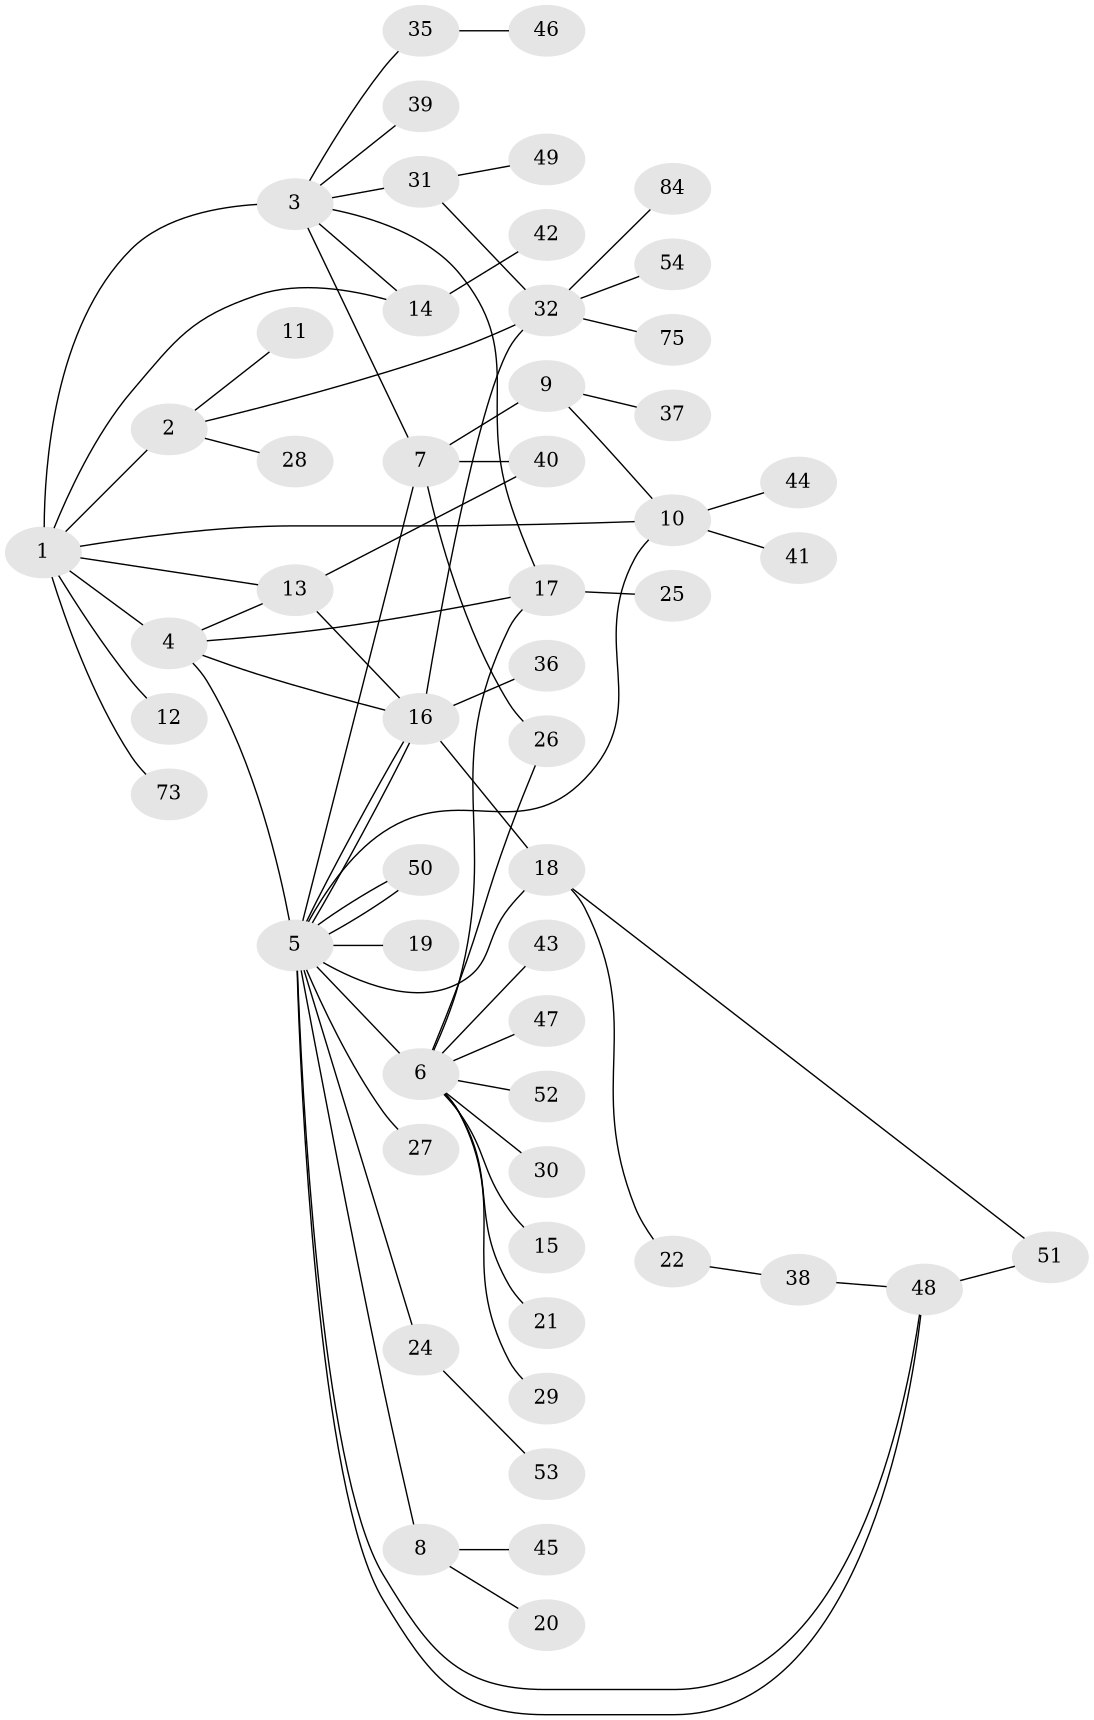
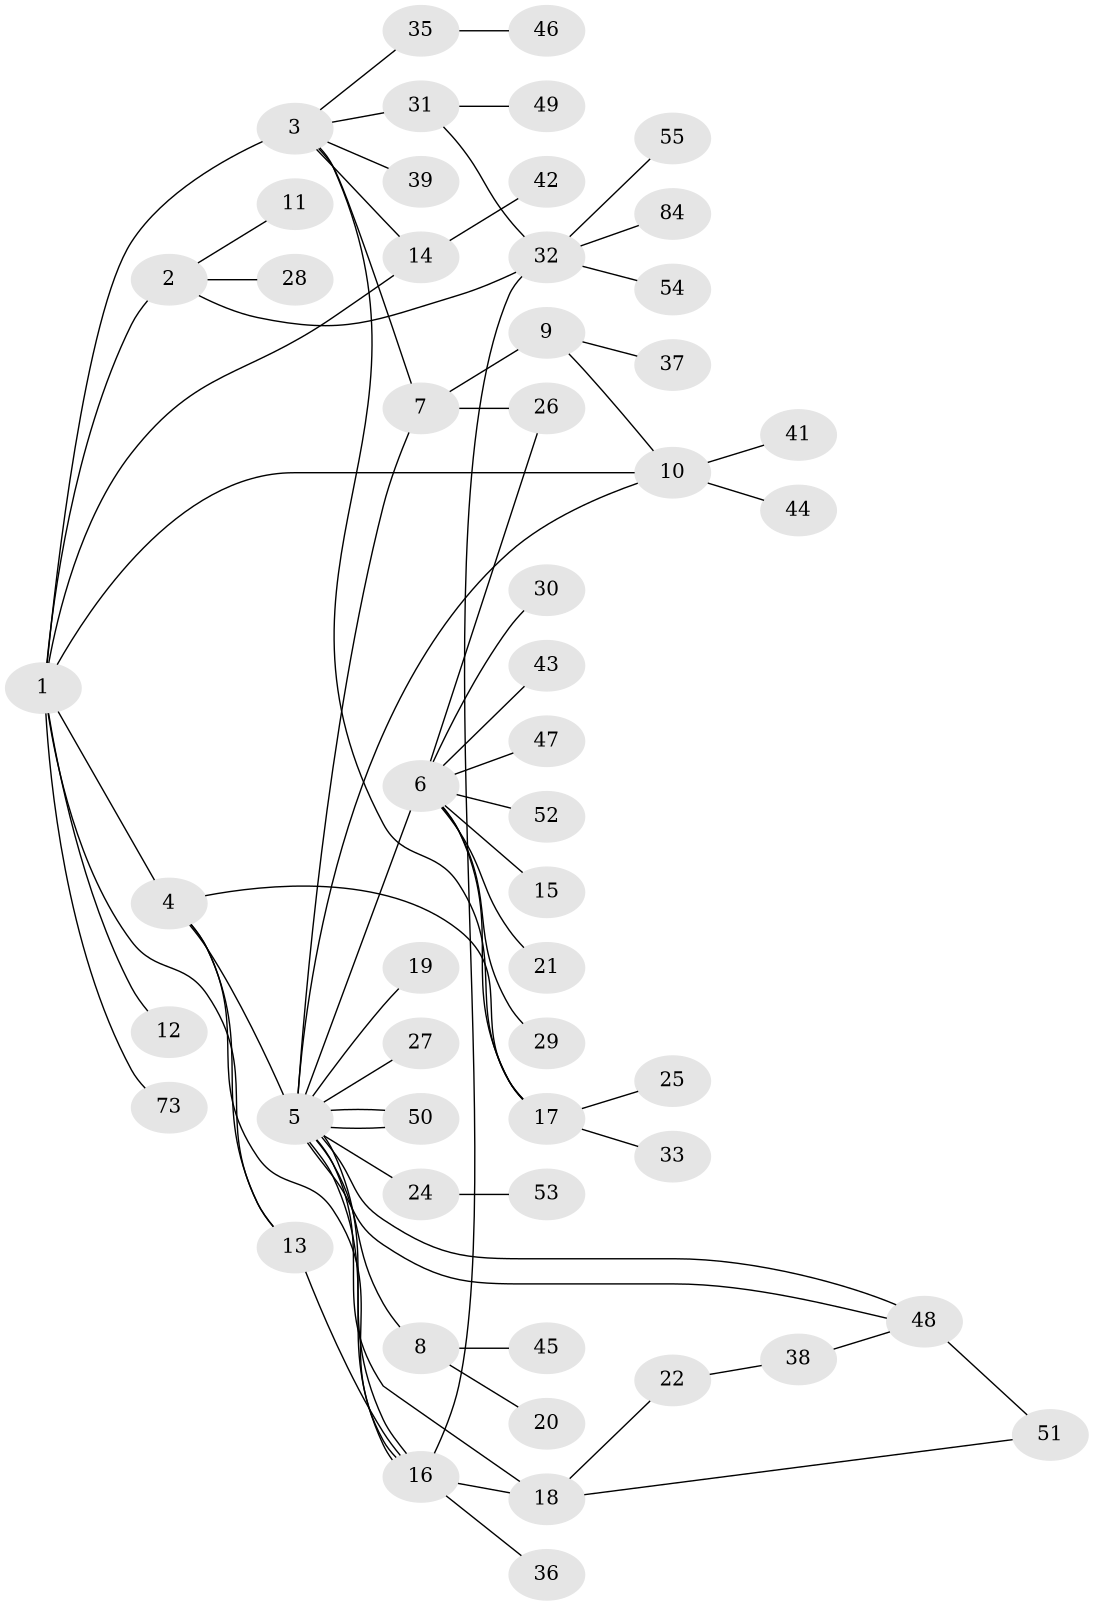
(673, 340) -> (673, 138)
(547, 462) -> none
none -> (673, 1157)
